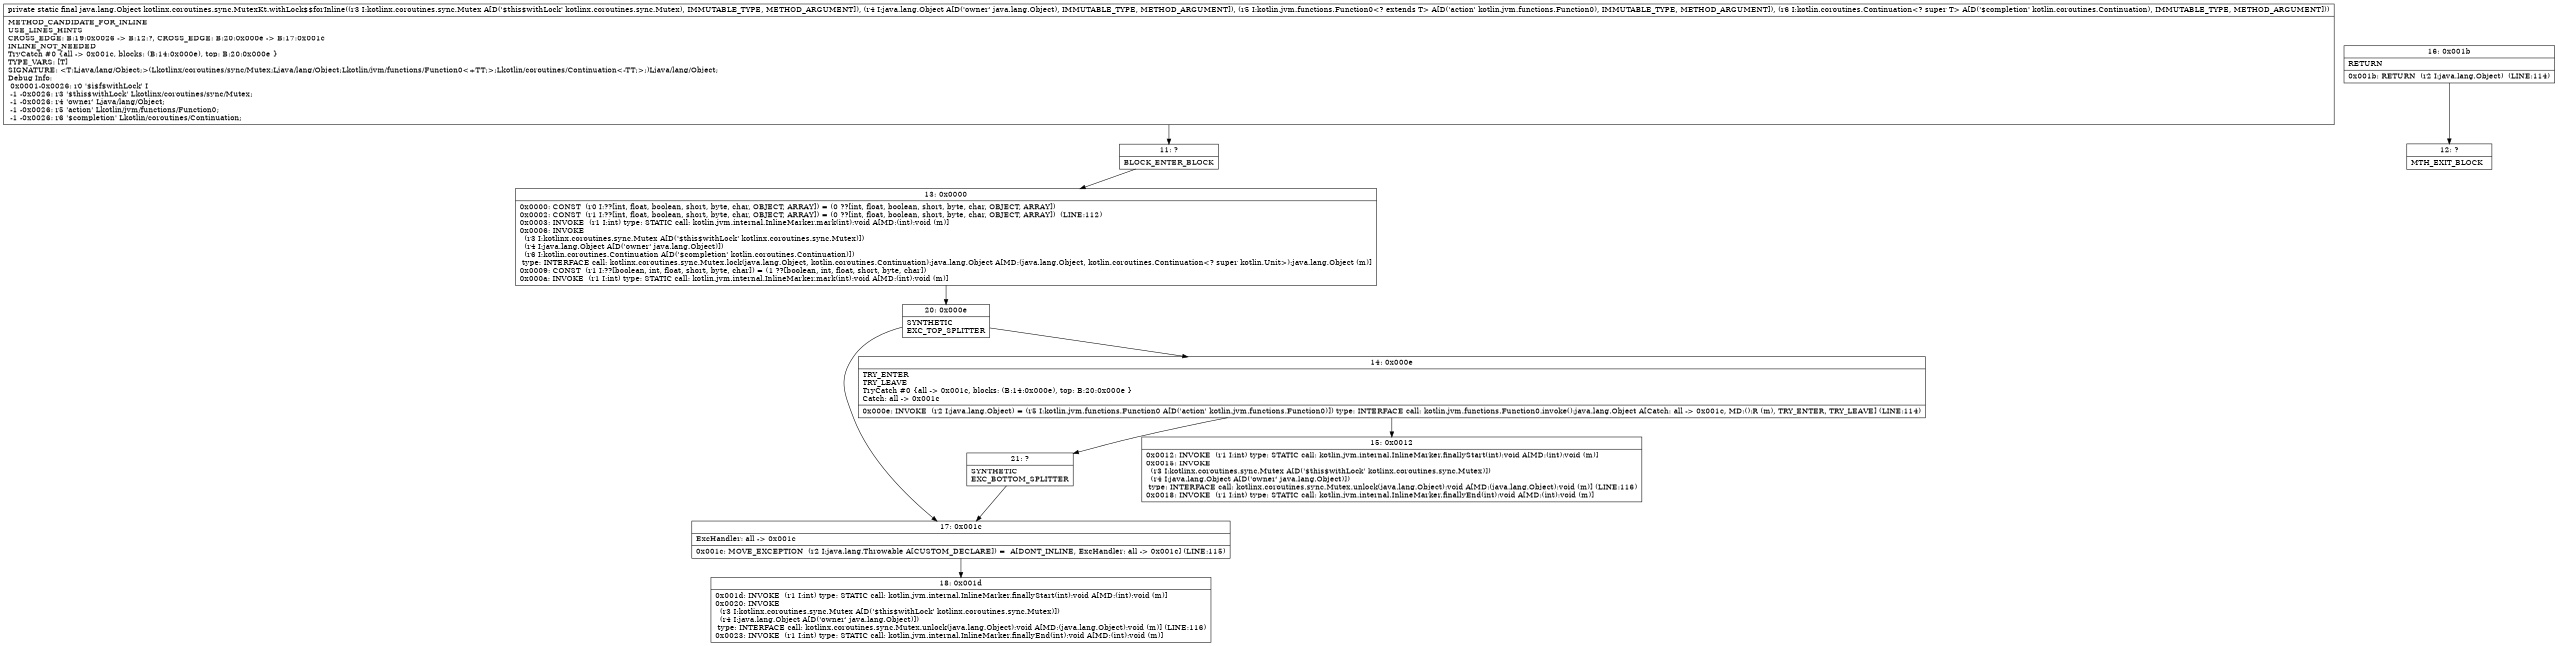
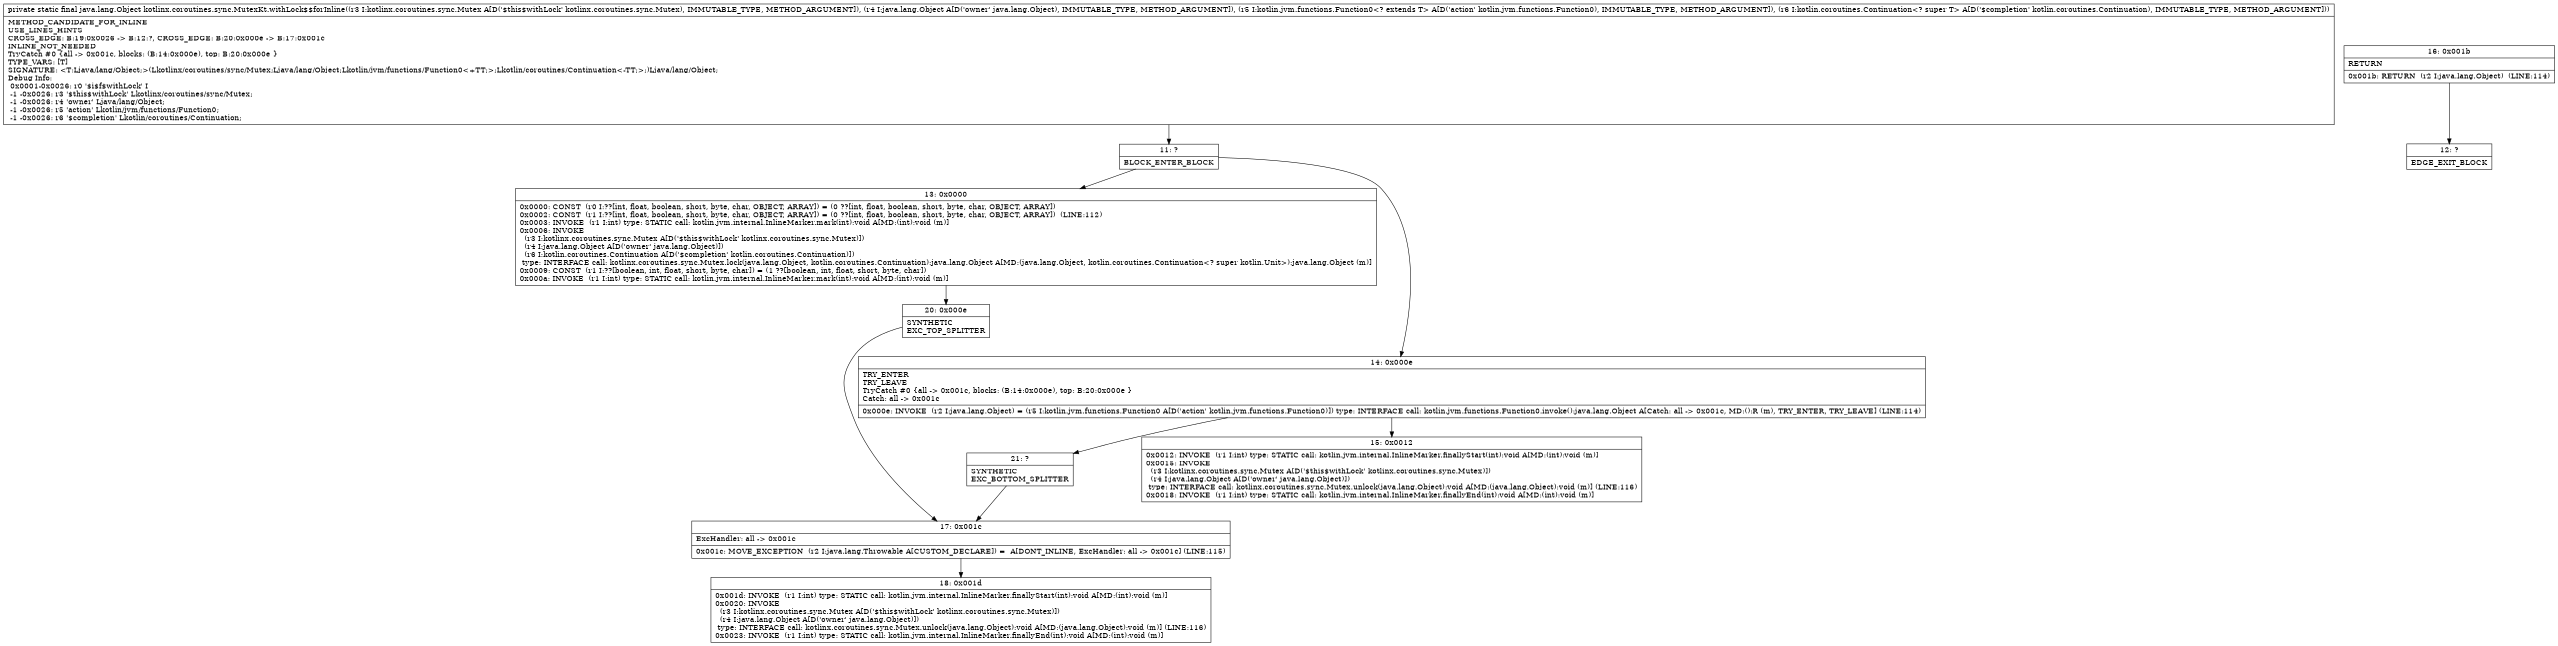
(2447, 163) -> (2449, 163)
(1086, 342) -> (1382, 190)
